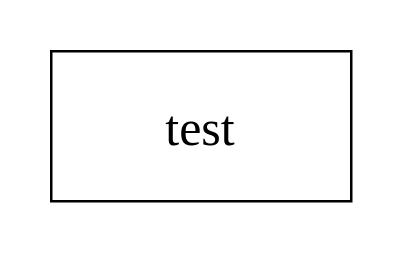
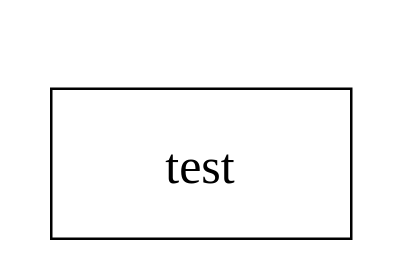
(201, 126) -> (201, 164)
